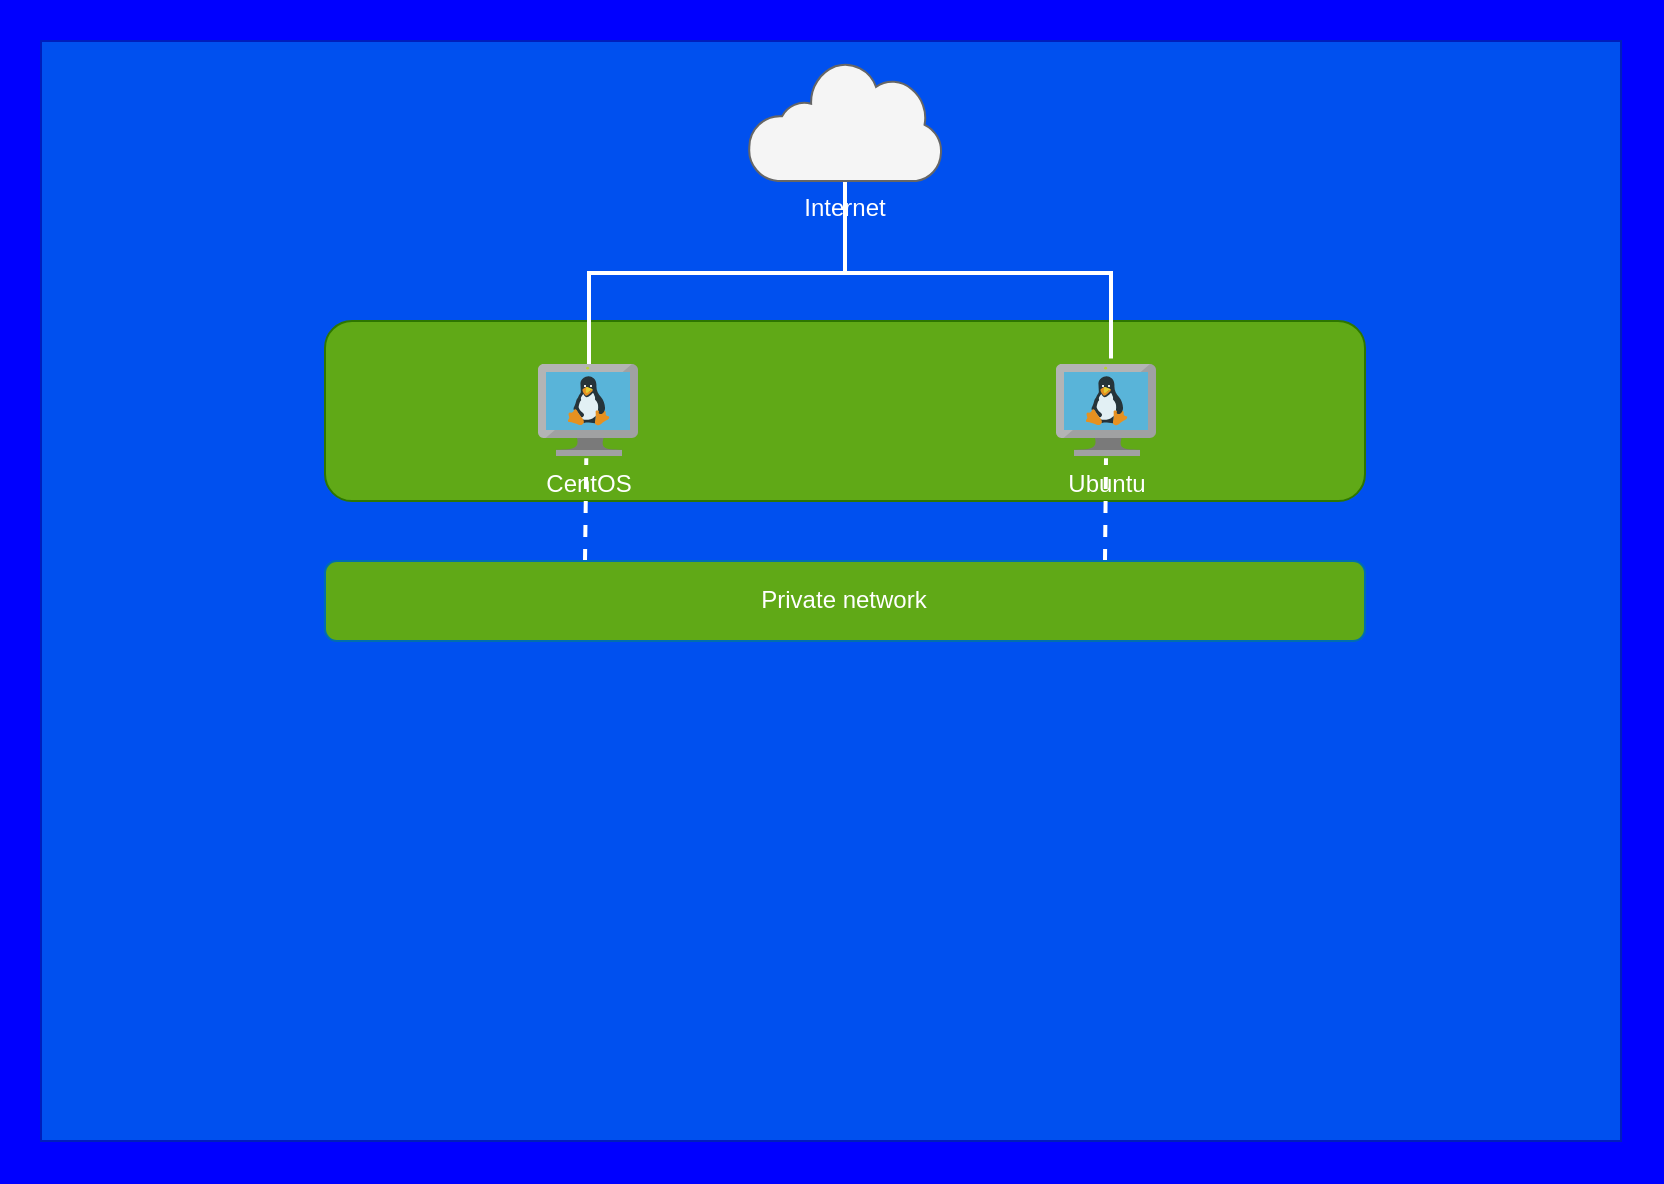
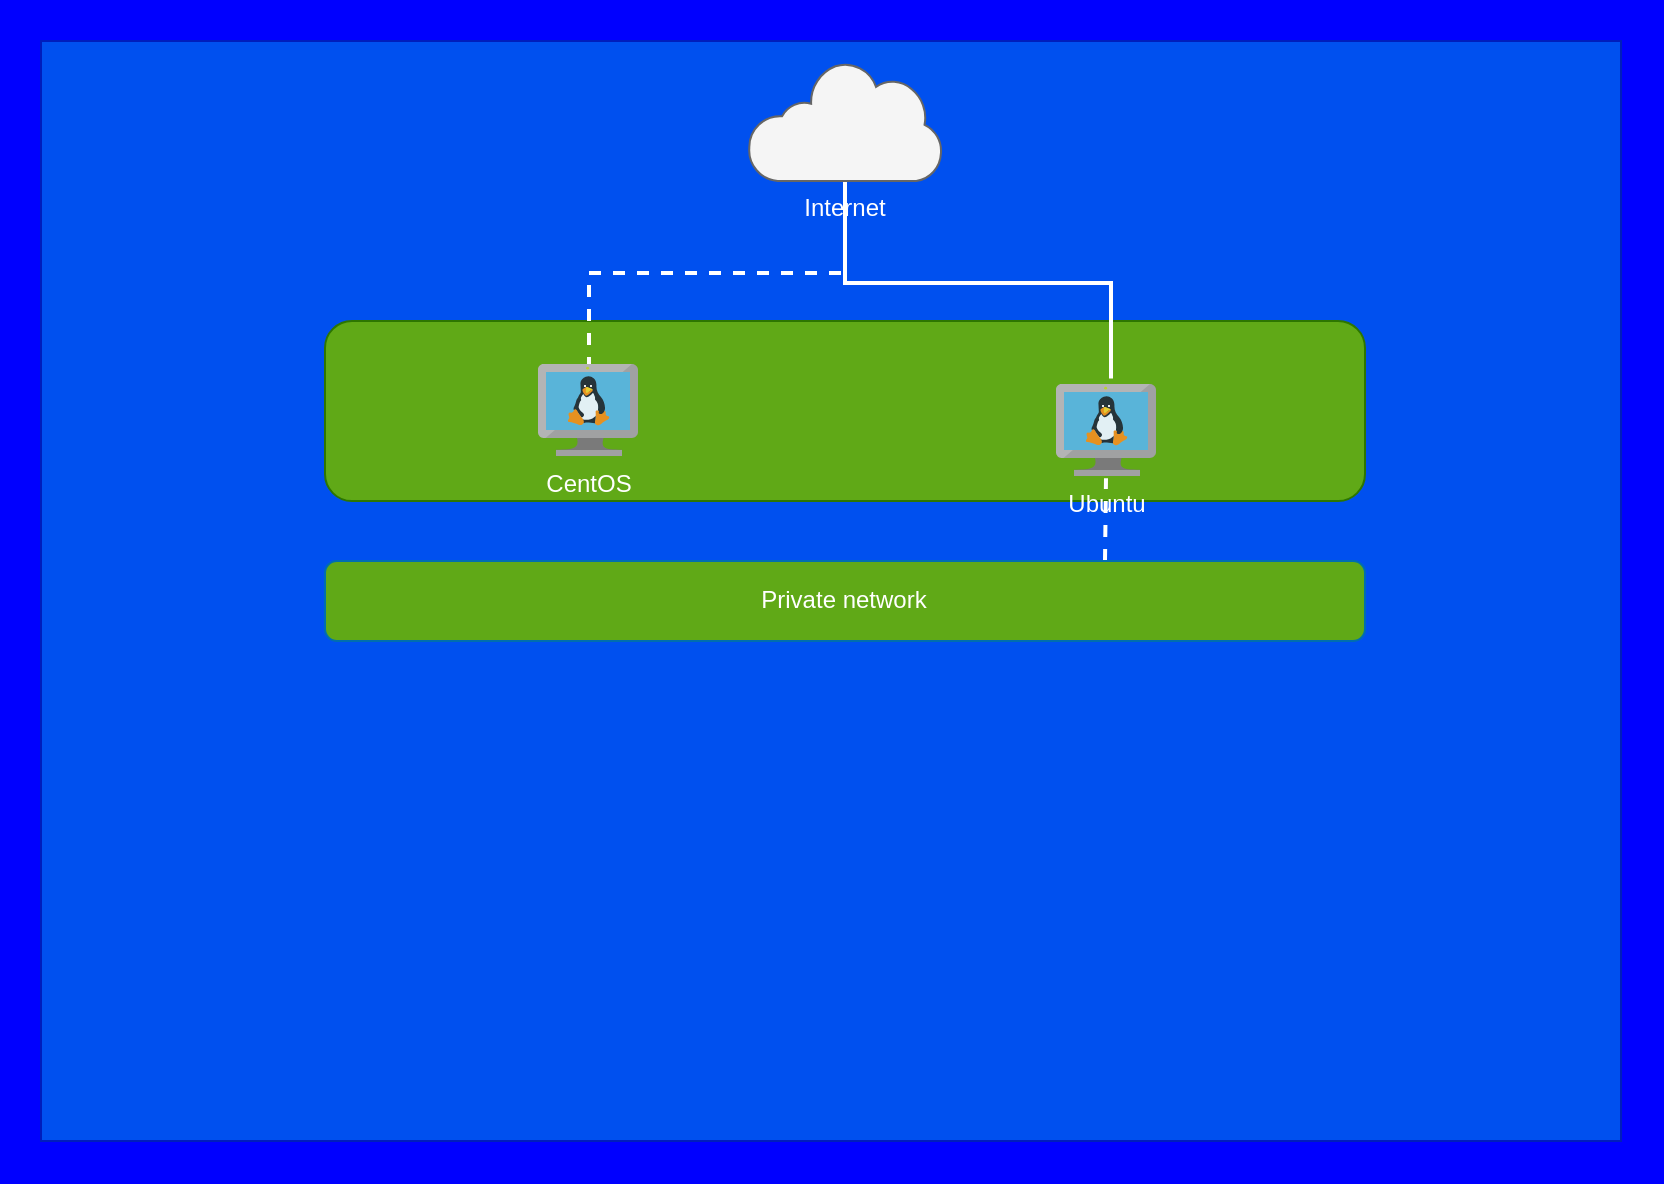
(592, 273) -> (592, 273)
(1107, 411) -> (1107, 431)
(585, 531) -> none
